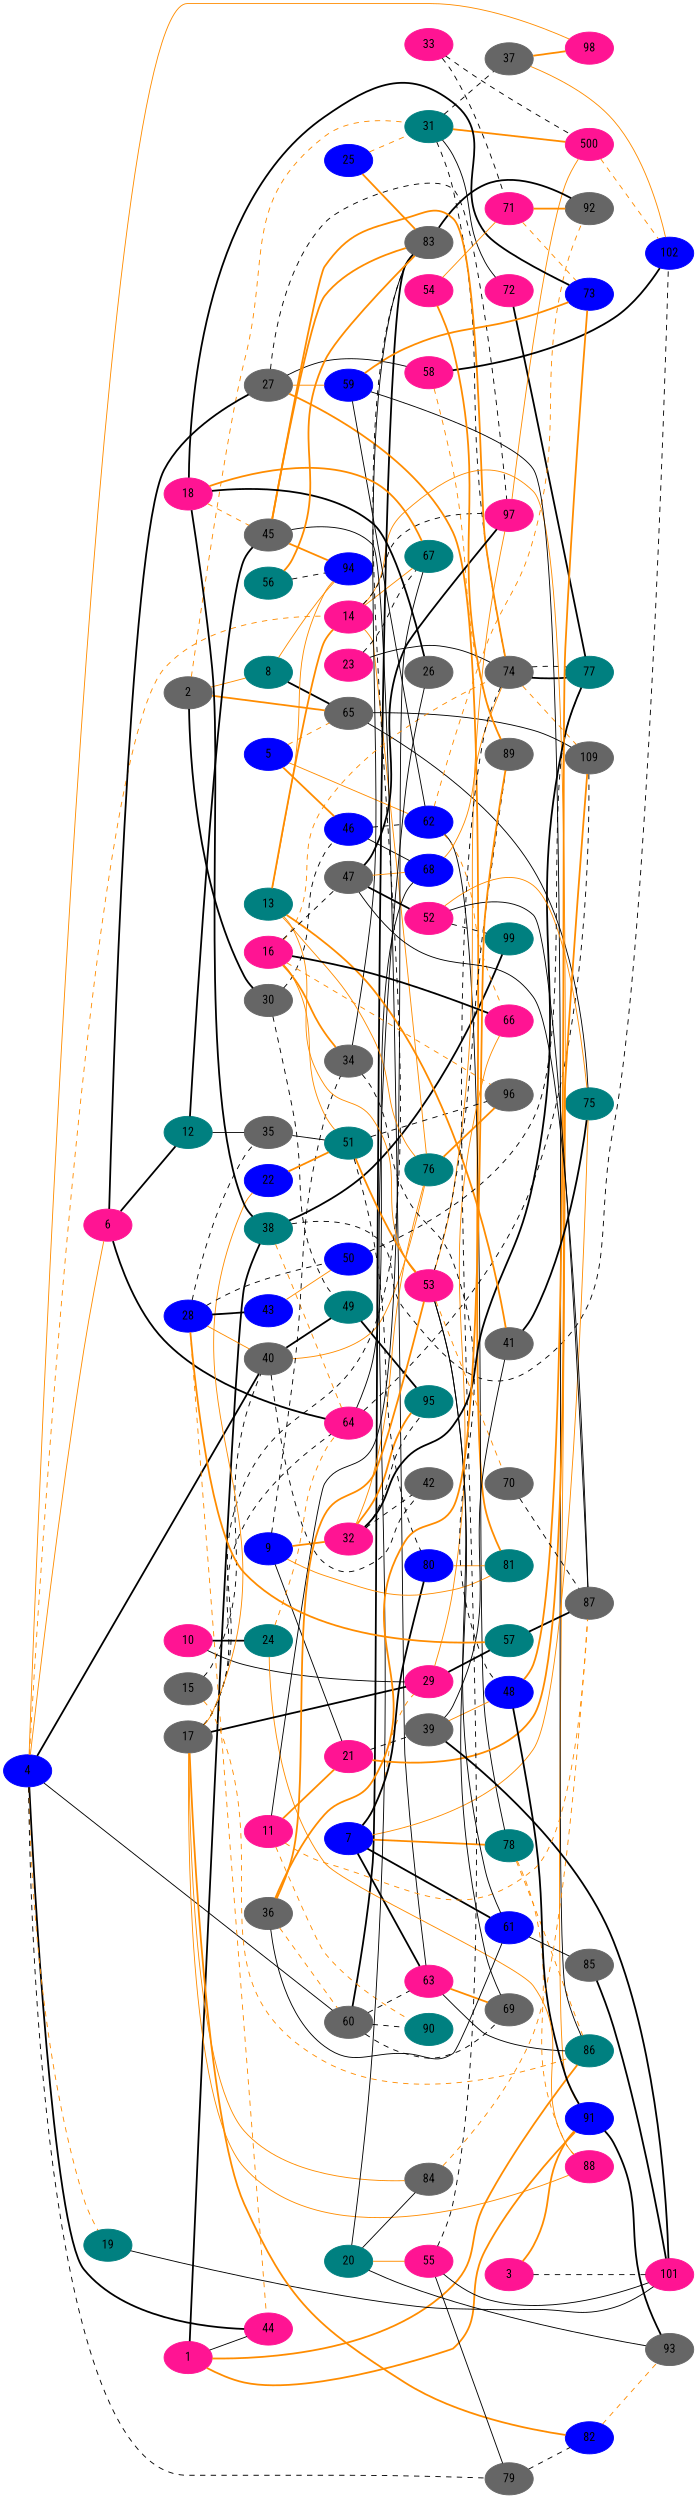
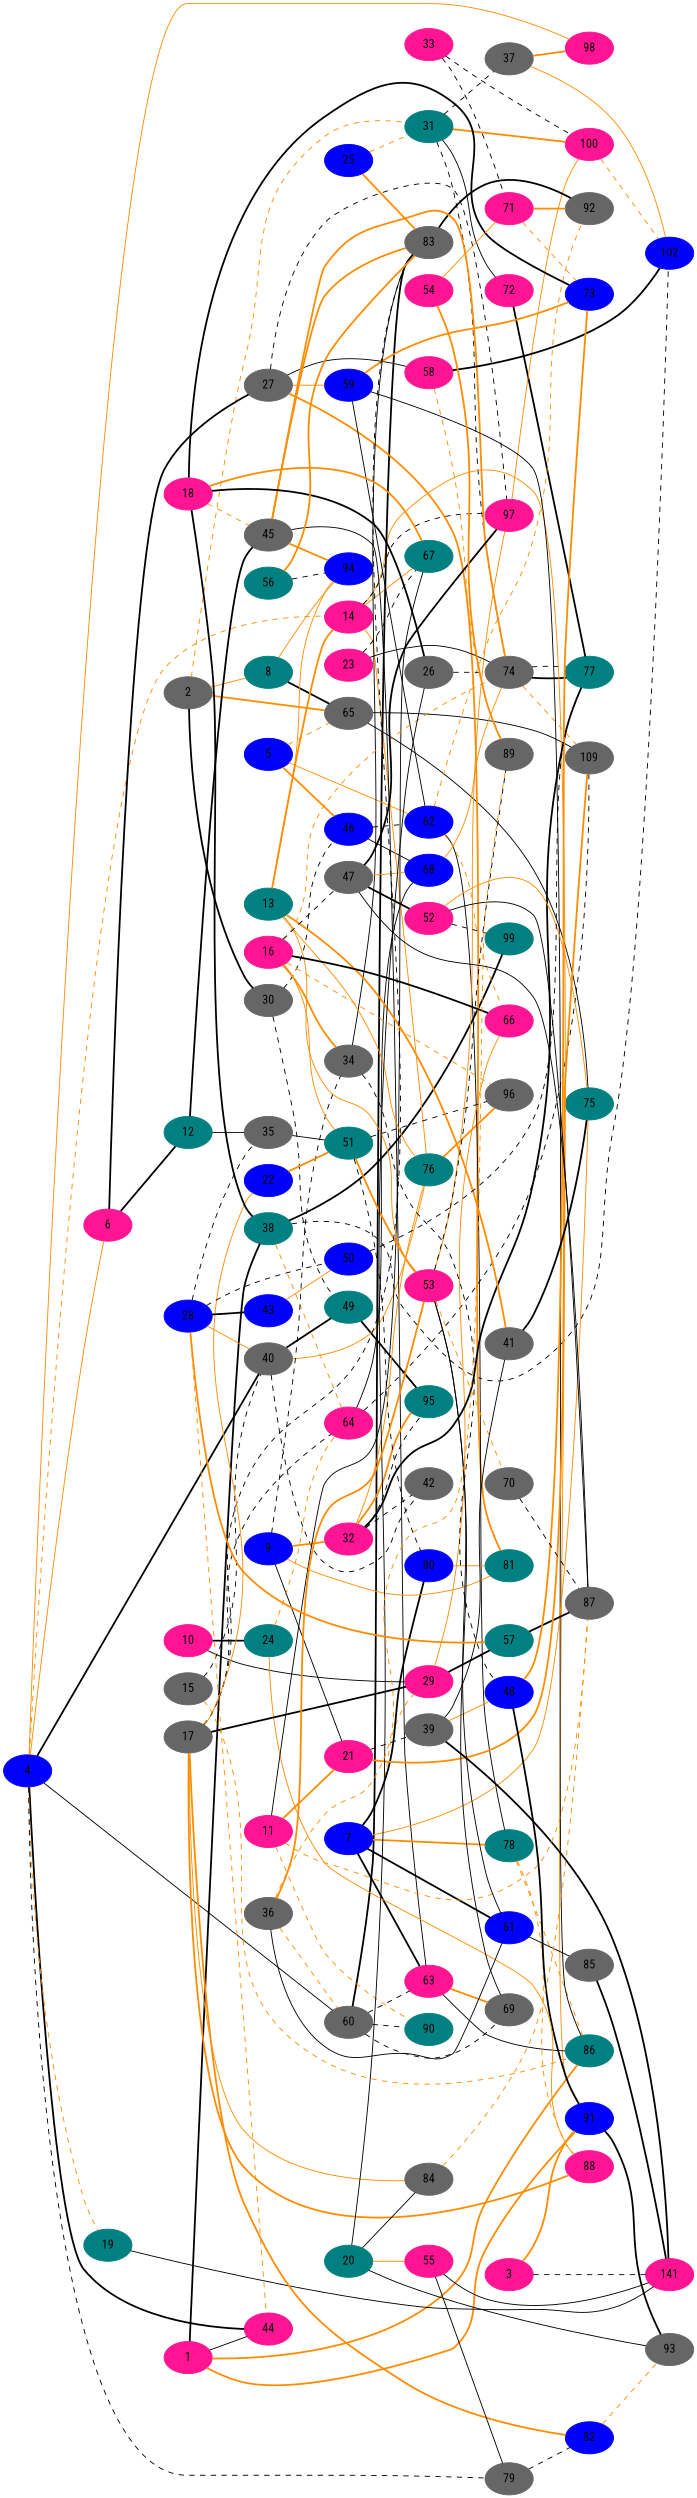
(589, 144) -> (589, 144)
(185, 1358) -> none
(457, 1491) -> (457, 1491)
(475, 1702) -> (466, 672)
(234, 2150) -> (234, 2150)
(670, 2275) -> (670, 2275)
